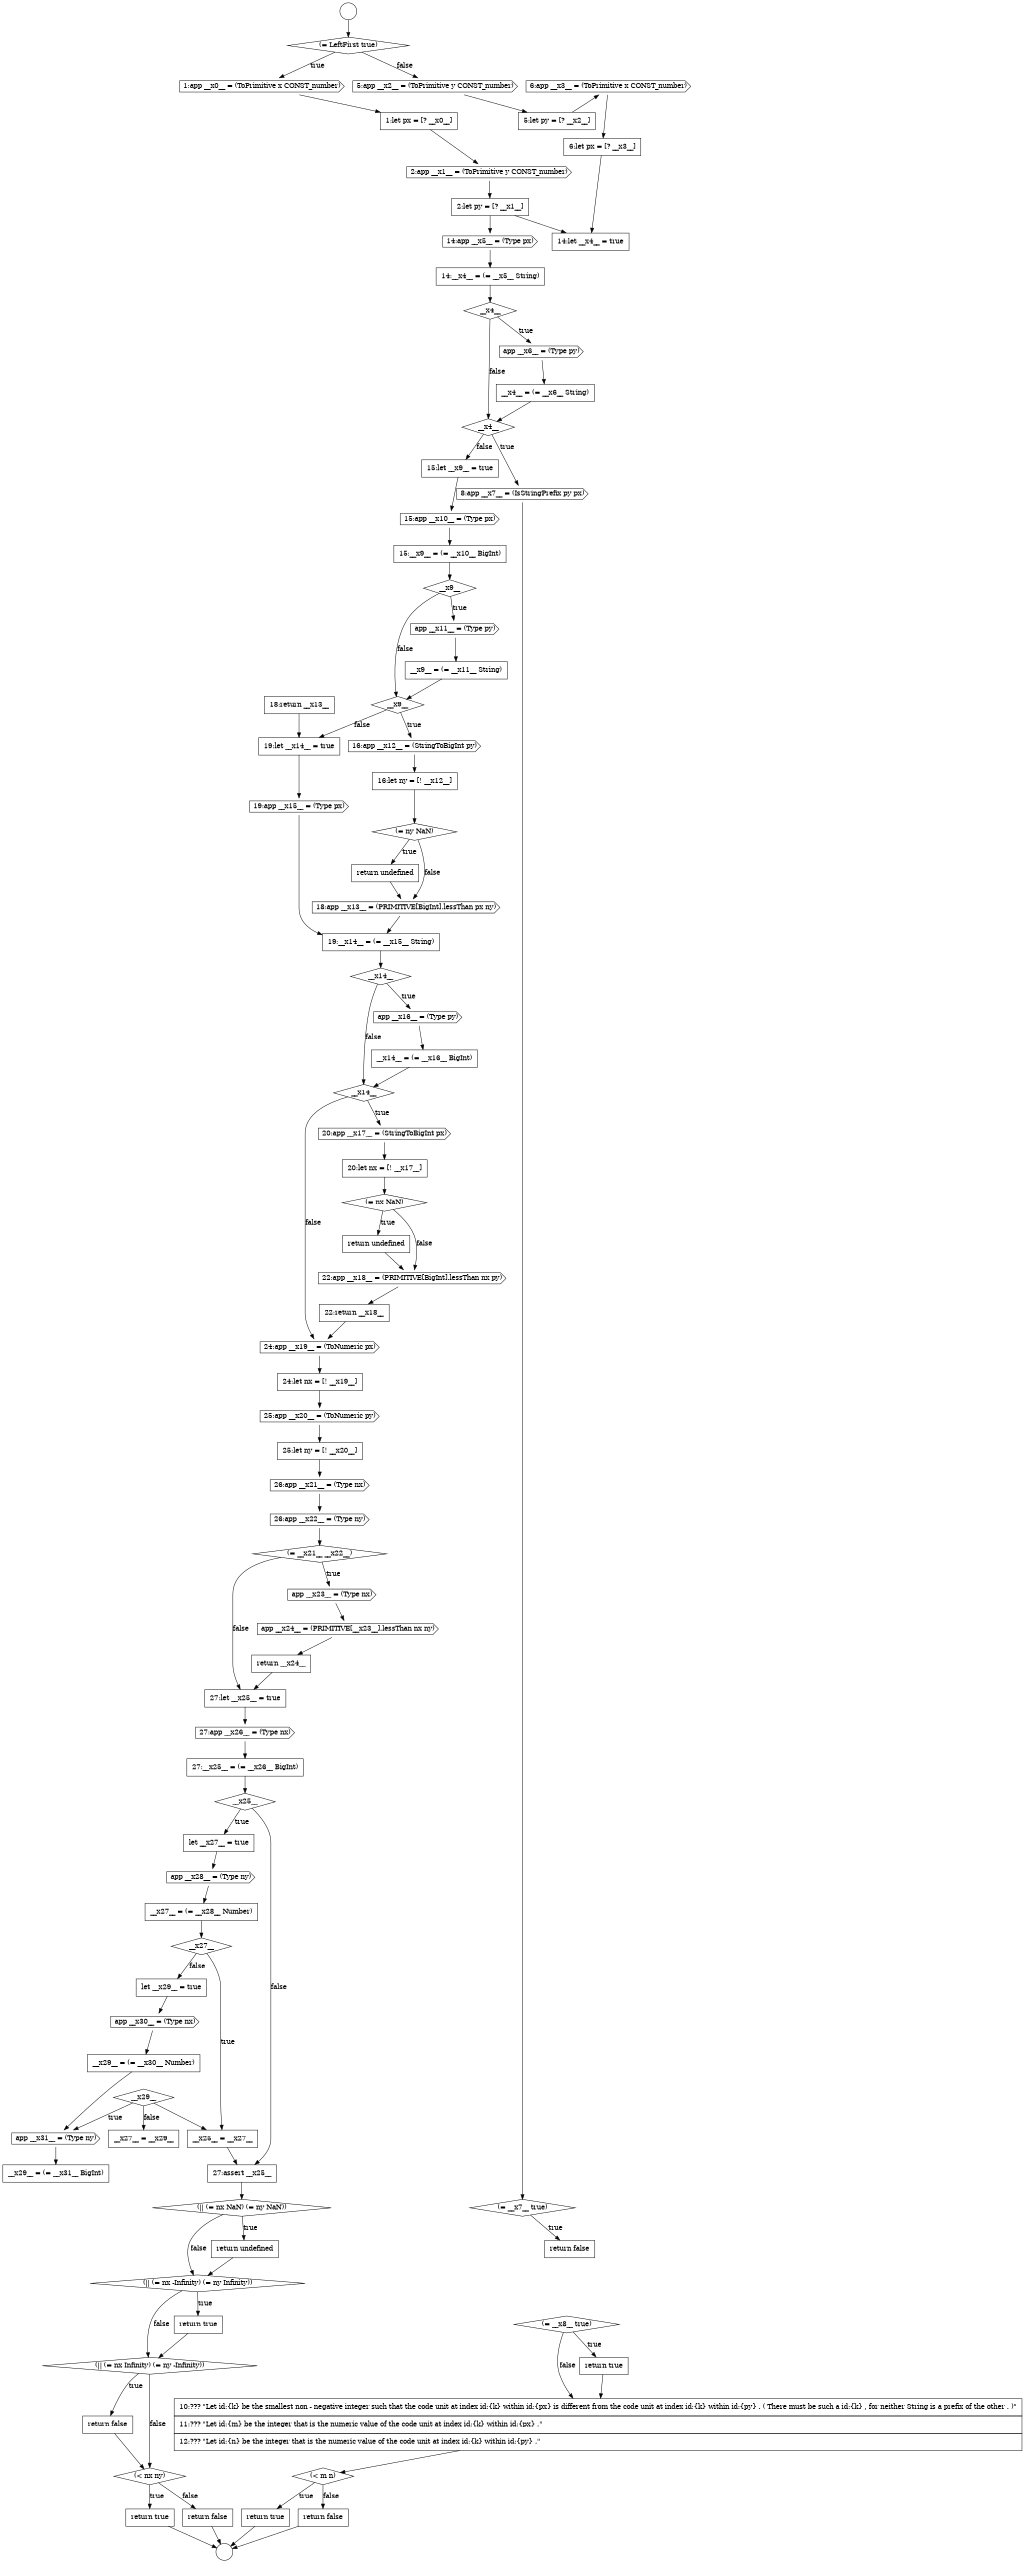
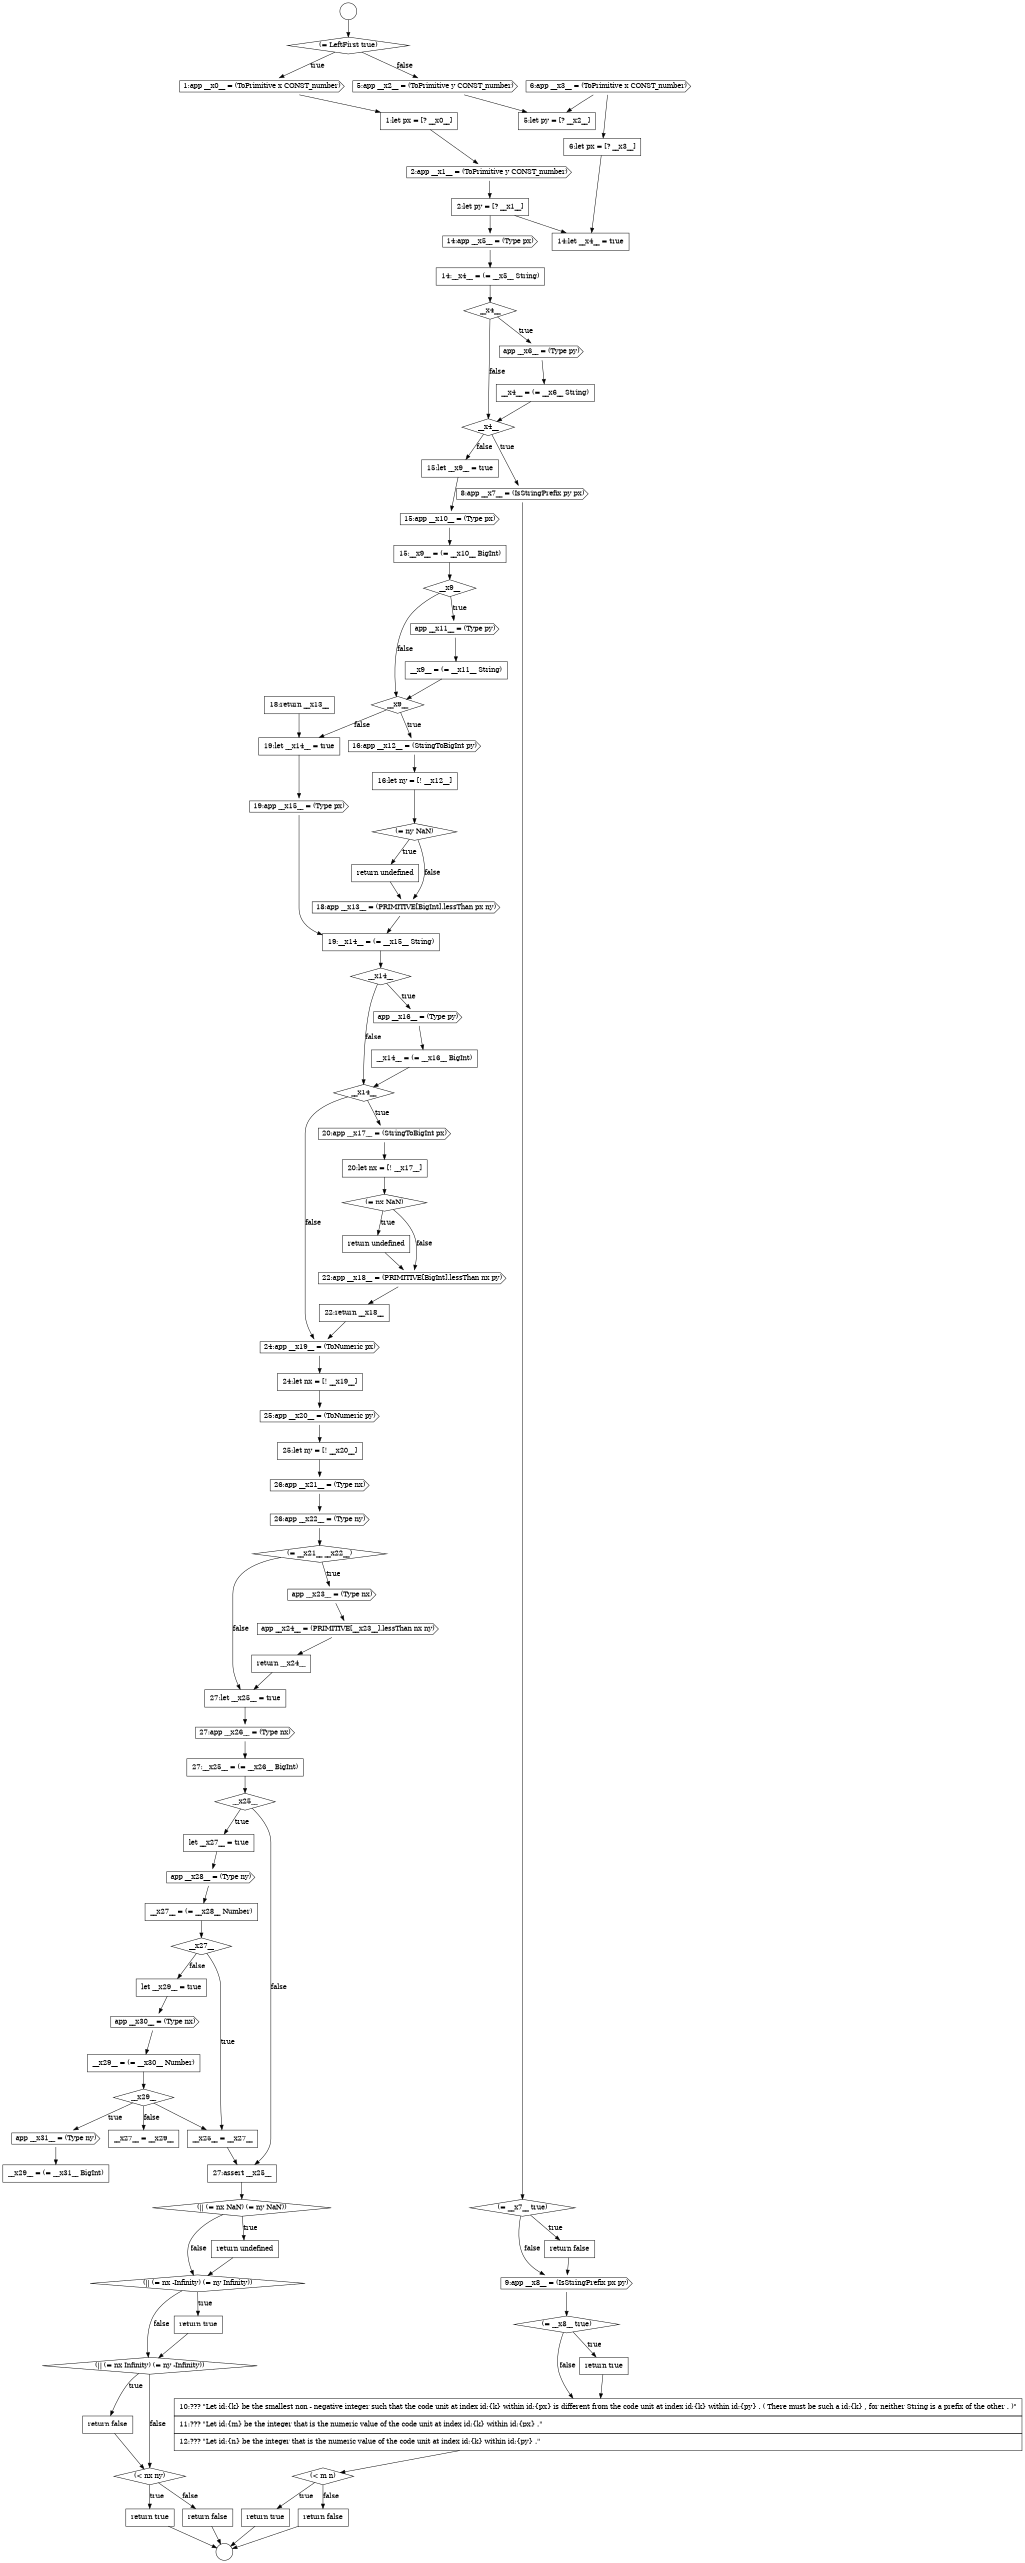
(584, 105) -> (582, 102)
(99, 2098) -> (144, 2078)
none -> (567, 2283)
